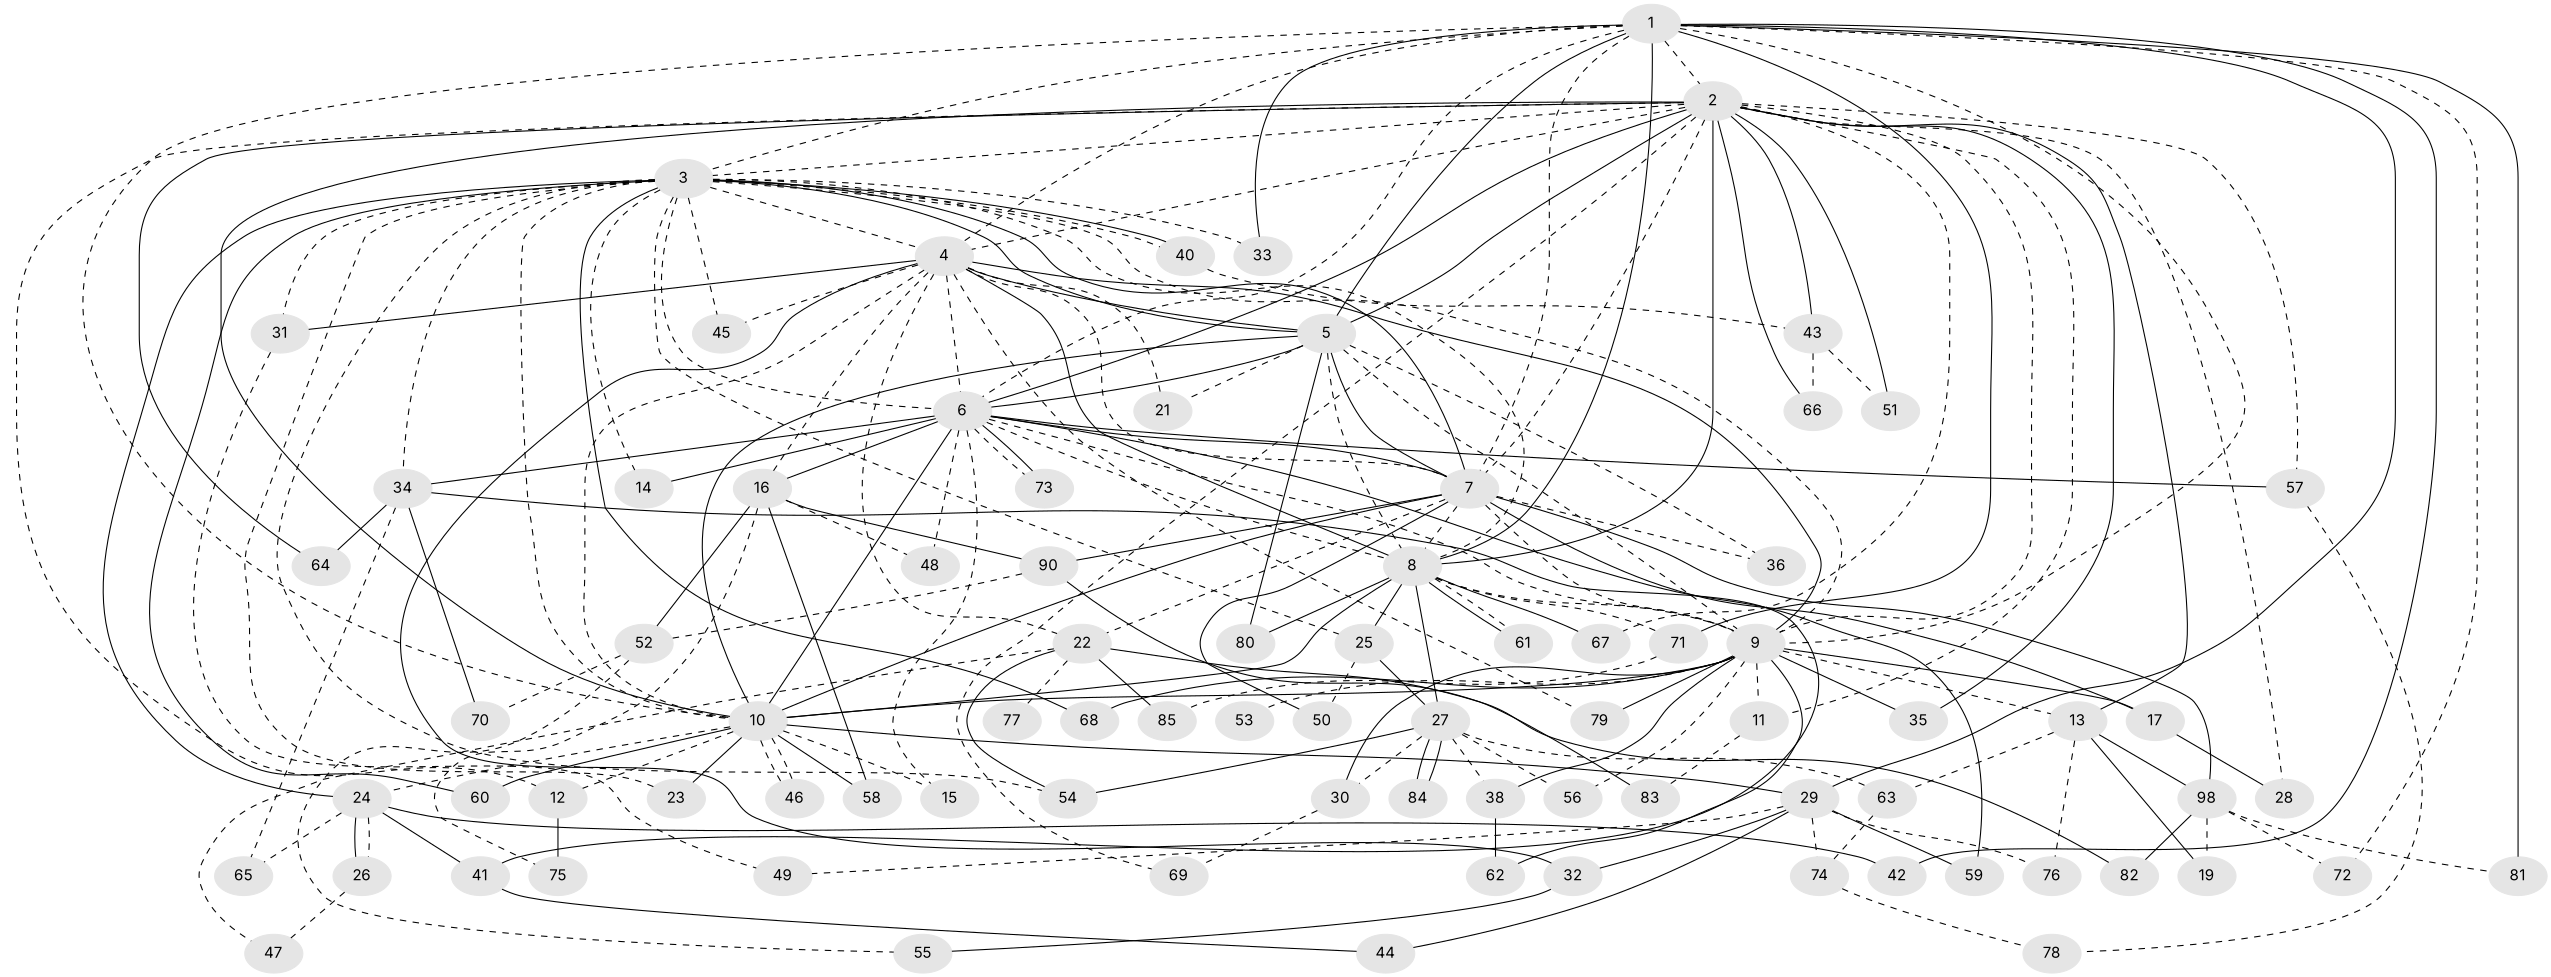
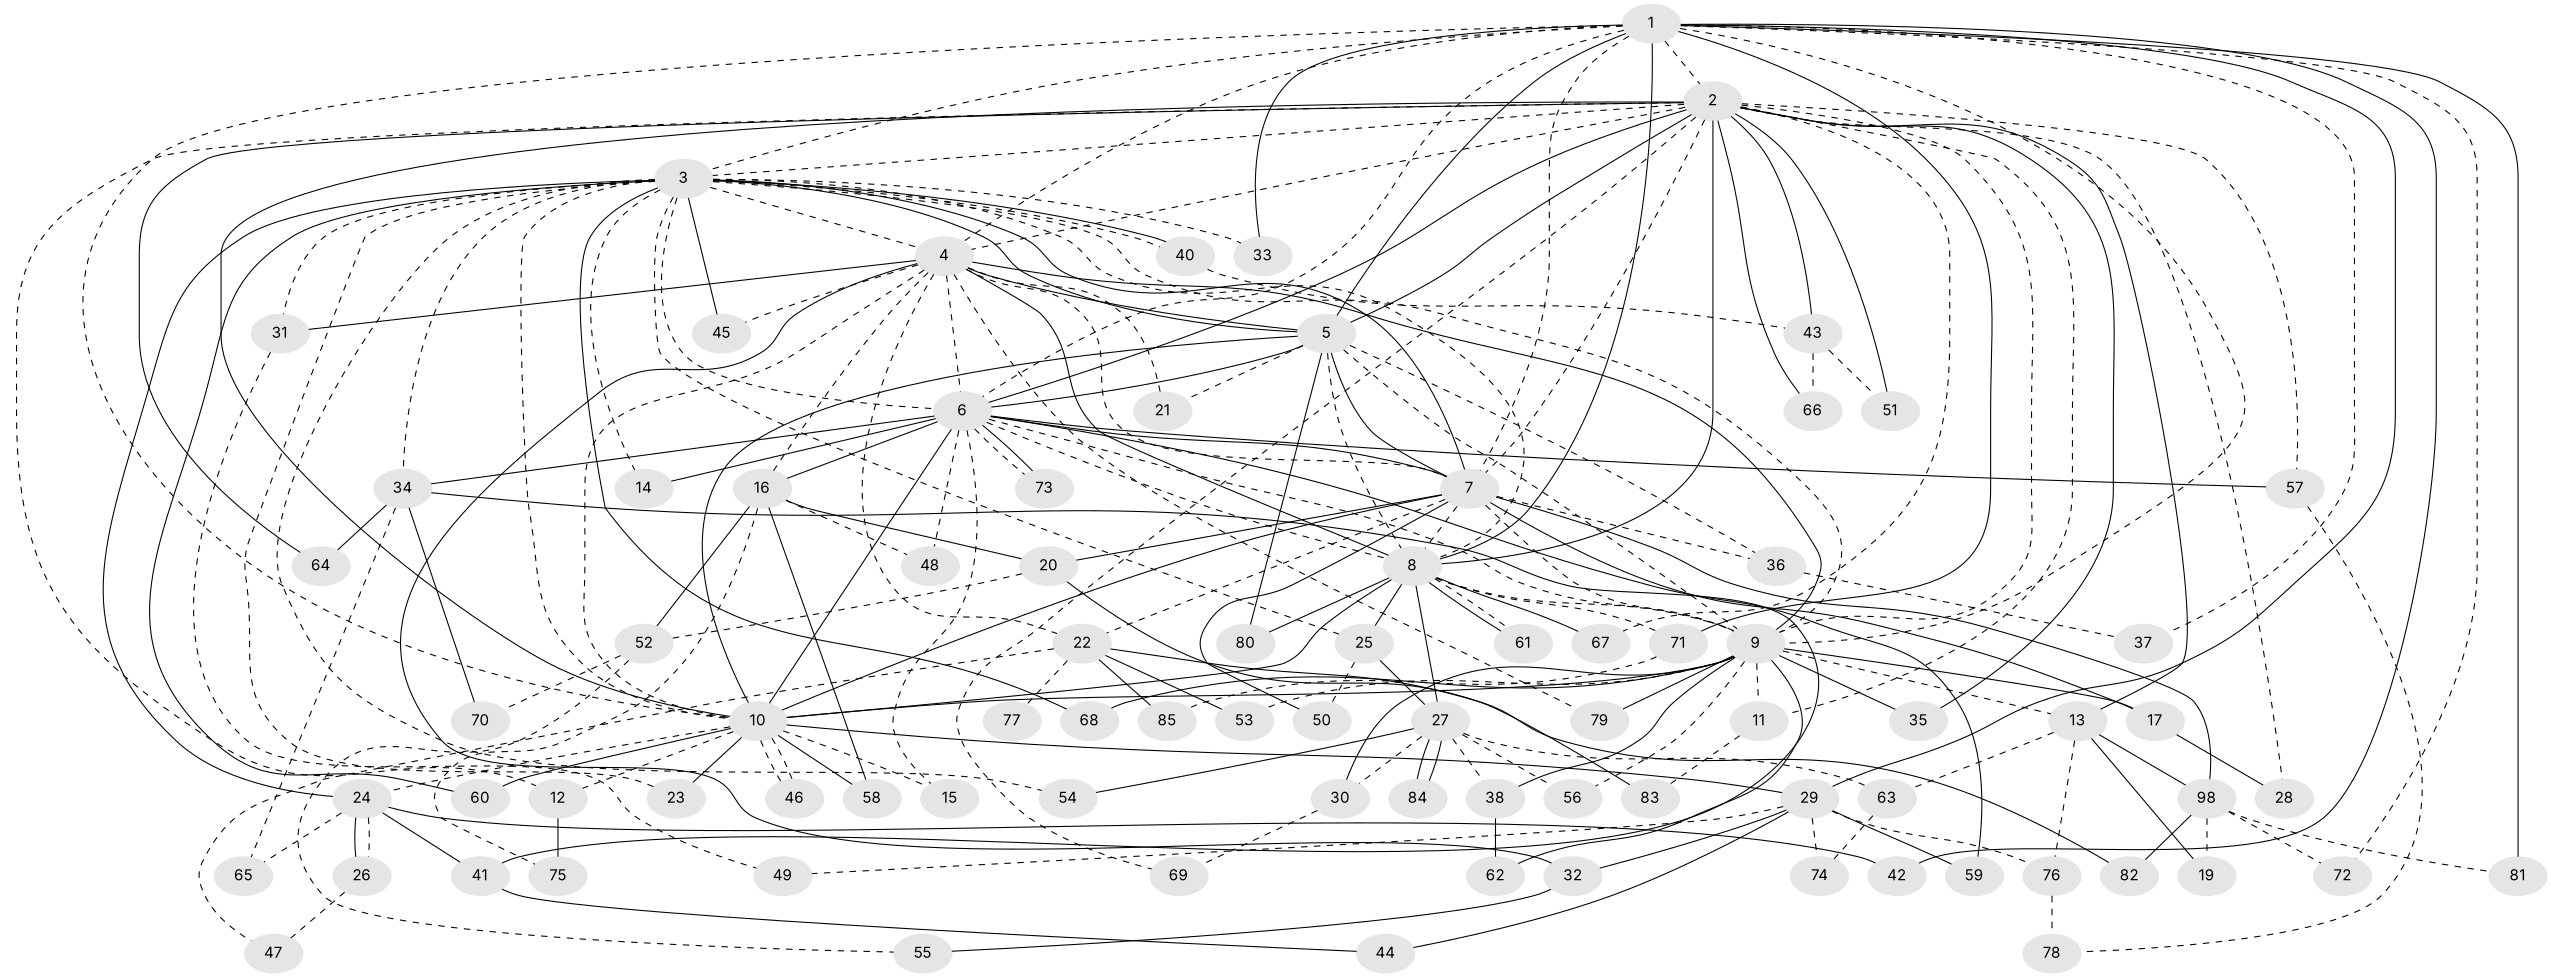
(703, 256) -> (703, 256)
(1049, 566) -> (1049, 566)
none -> (2144, 644)
(968, 715) -> (1172, 686)
(1933, 921) -> (2052, 915)
